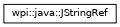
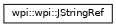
(60, 14) -> (58, 14)
